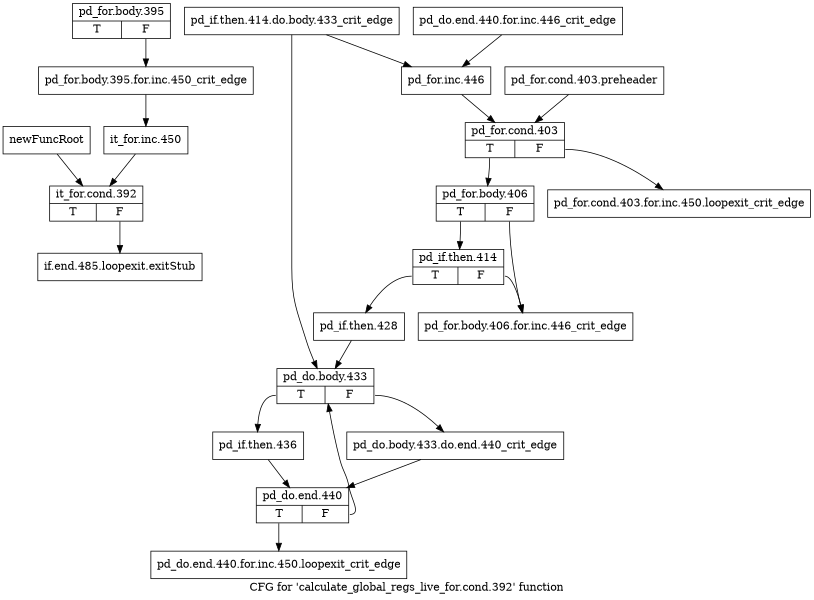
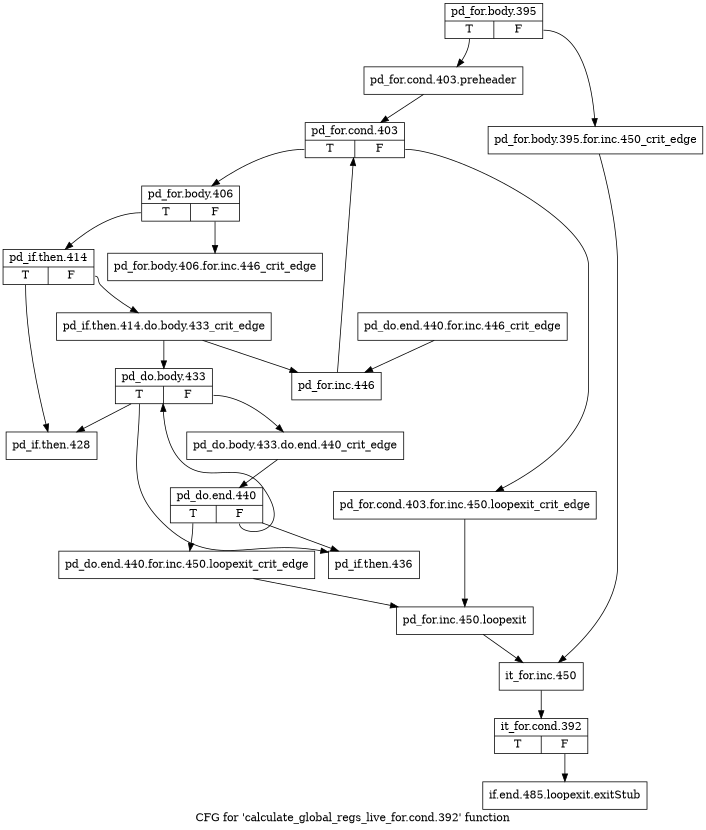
none -> (467, 50)
(47, 140) -> none
(515, 289) -> (111, 294)
(345, 351) -> (107, 416)
(277, 471) -> (297, 536)
none -> (465, 621)
